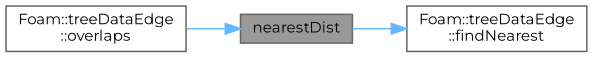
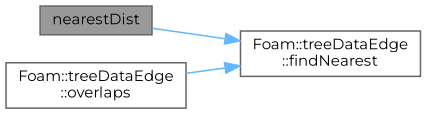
(206, 29) -> (206, 71)
